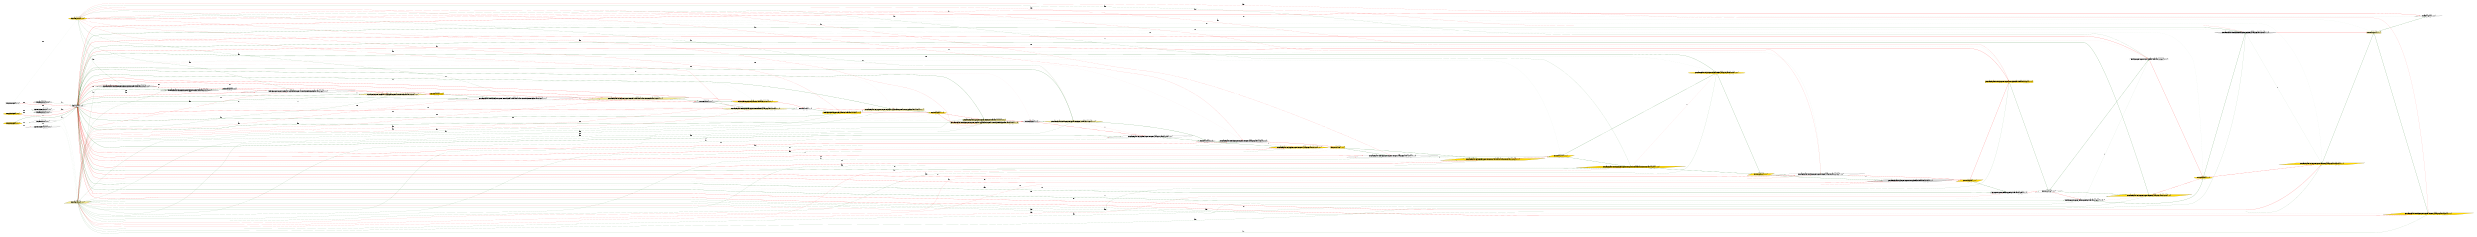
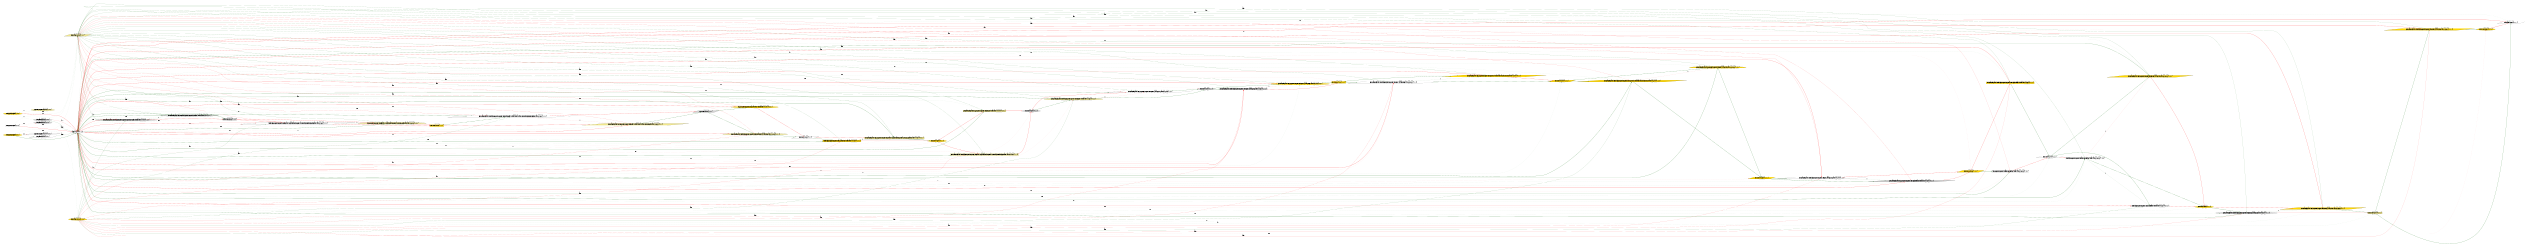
none -> (2486, 29)
(43, 110) -> (43, 110)
